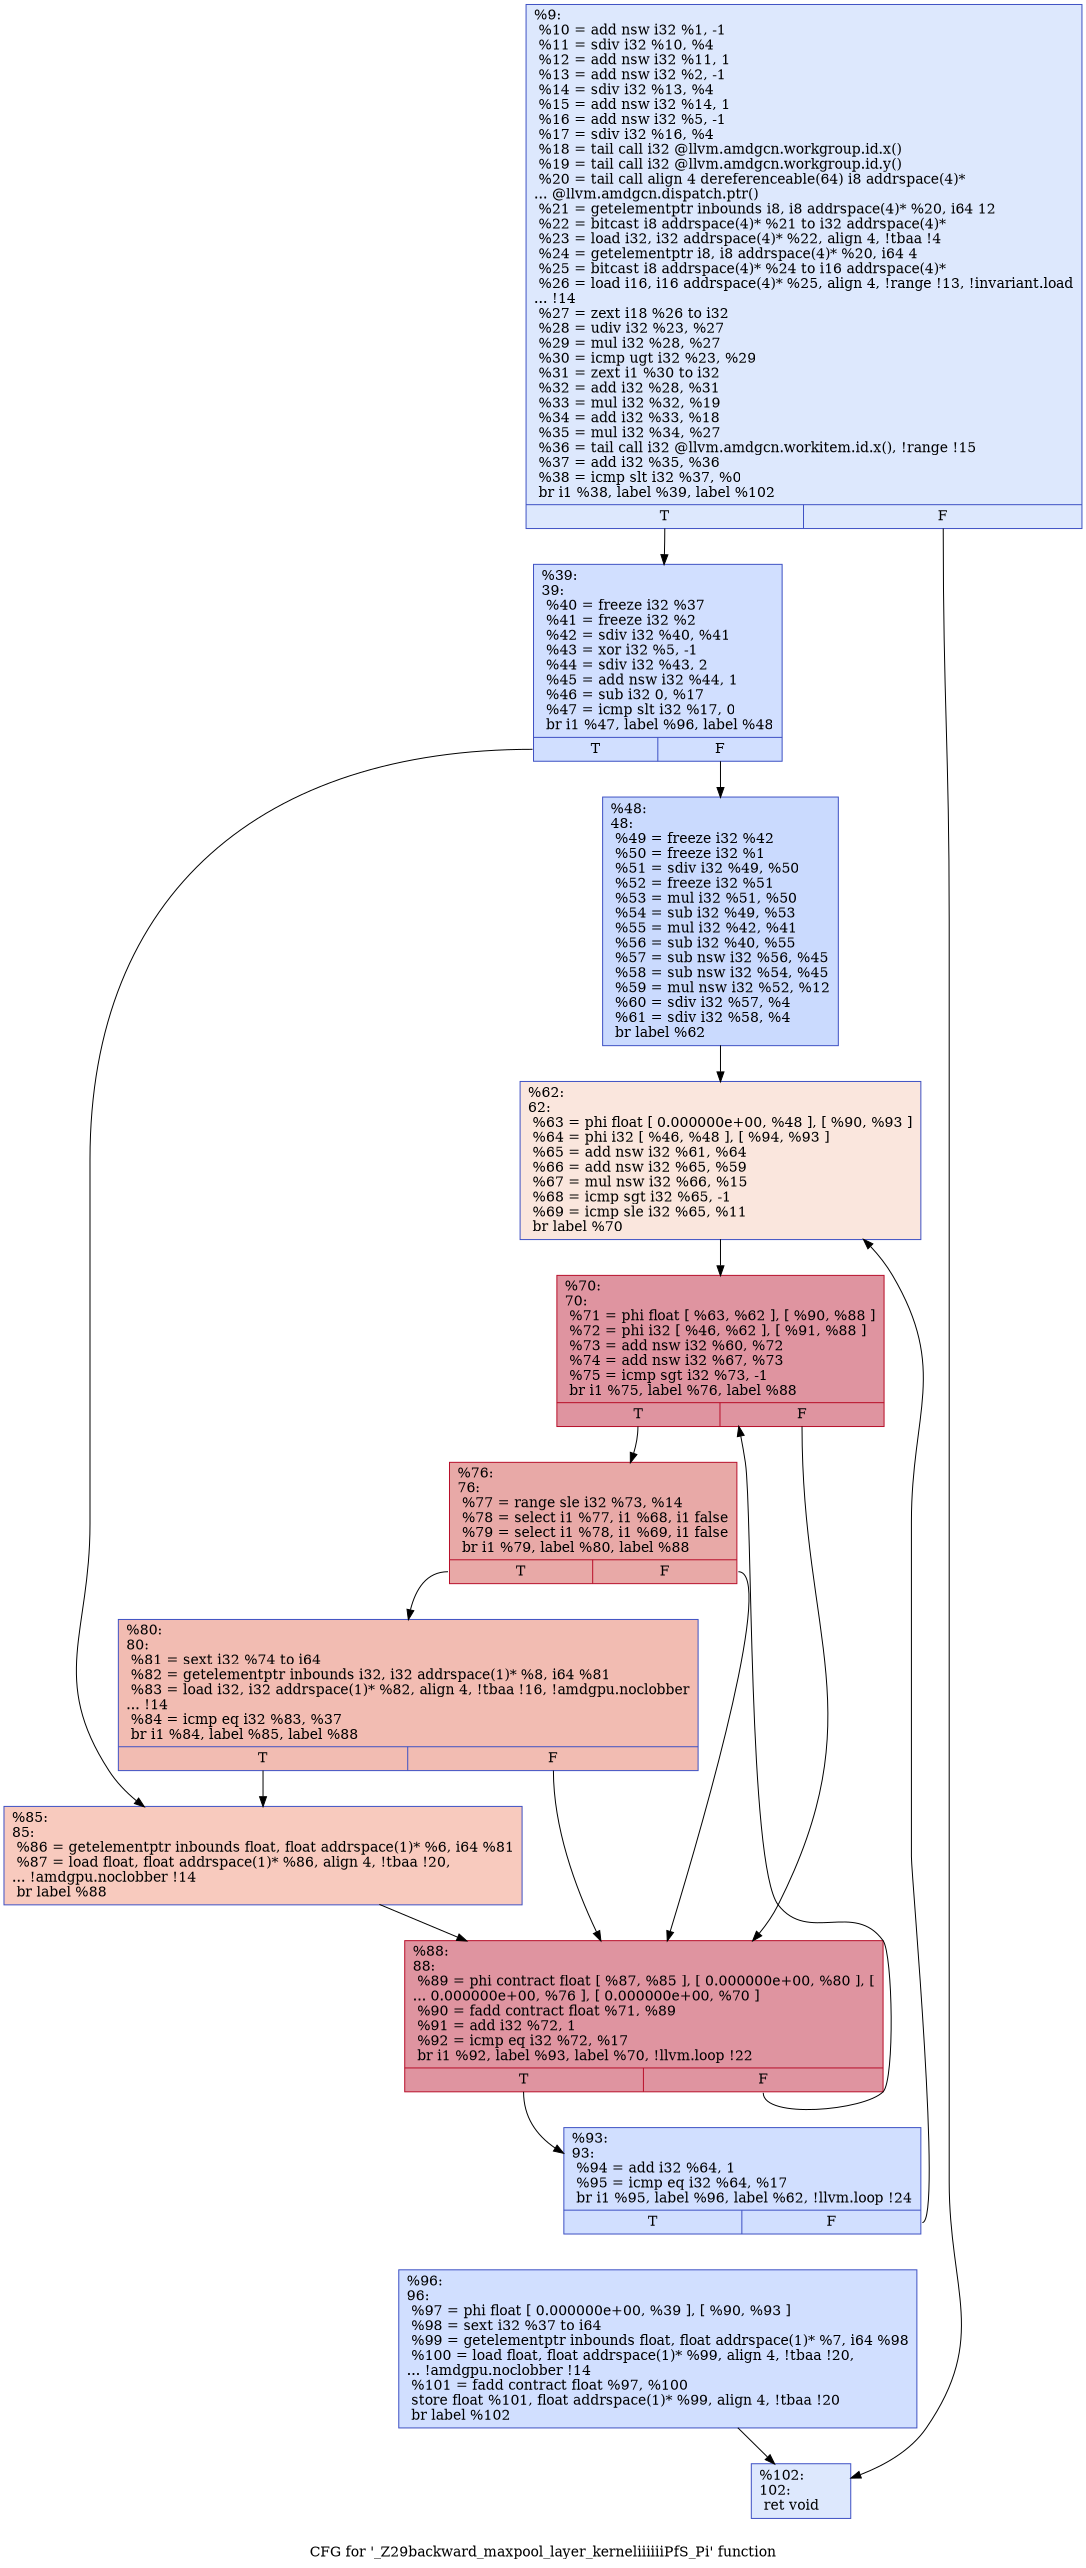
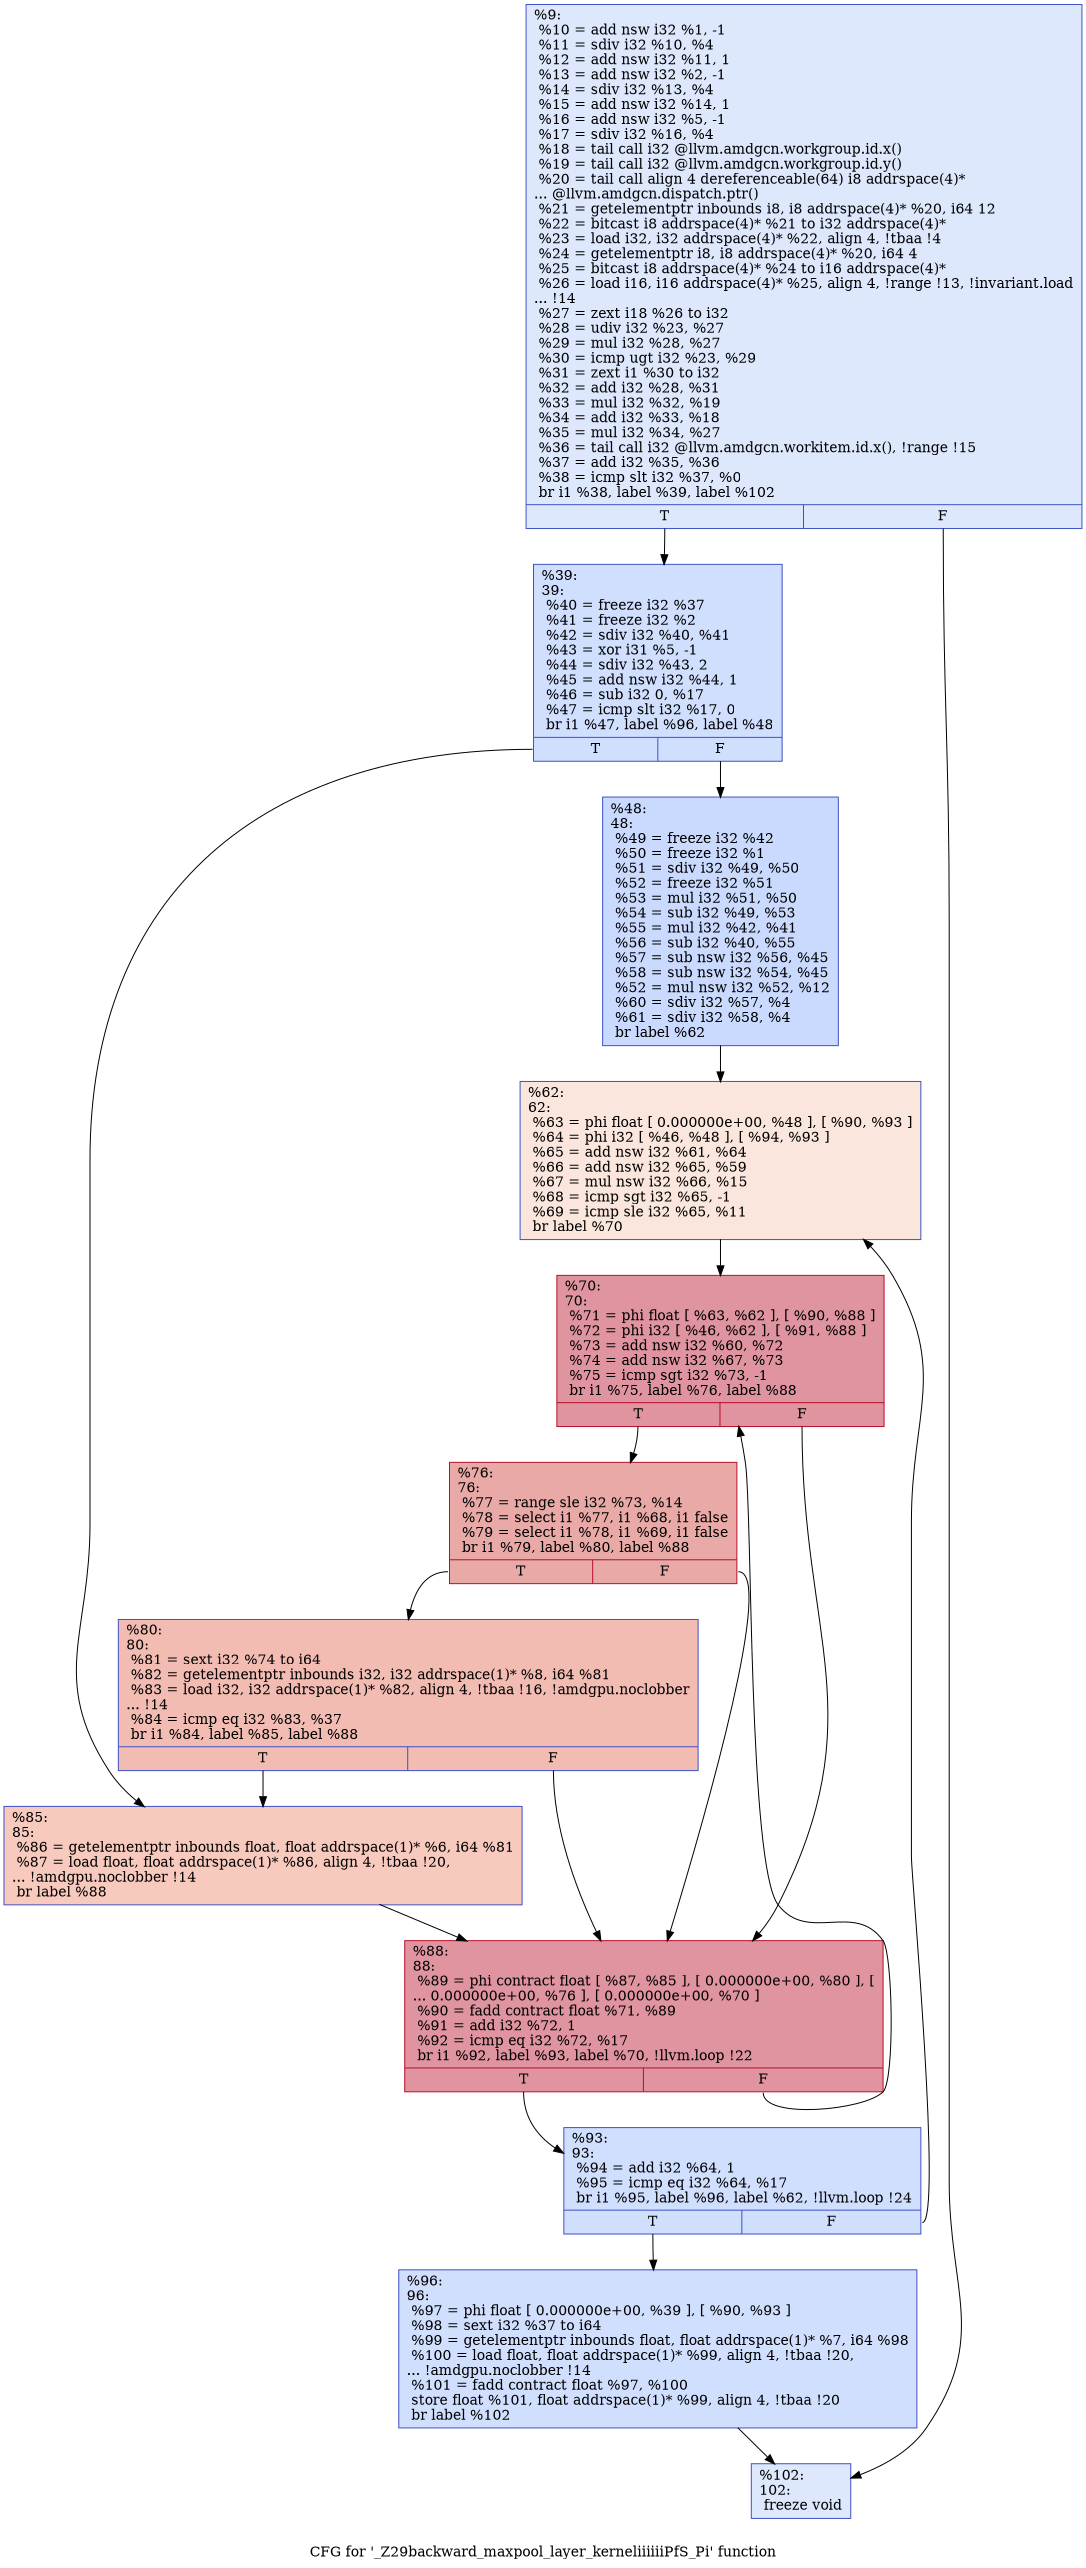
(620, 650) -> (620, 650)
(720, 988) -> (720, 988)
none -> (653, 2247)
(790, 2506) -> (801, 2506)
